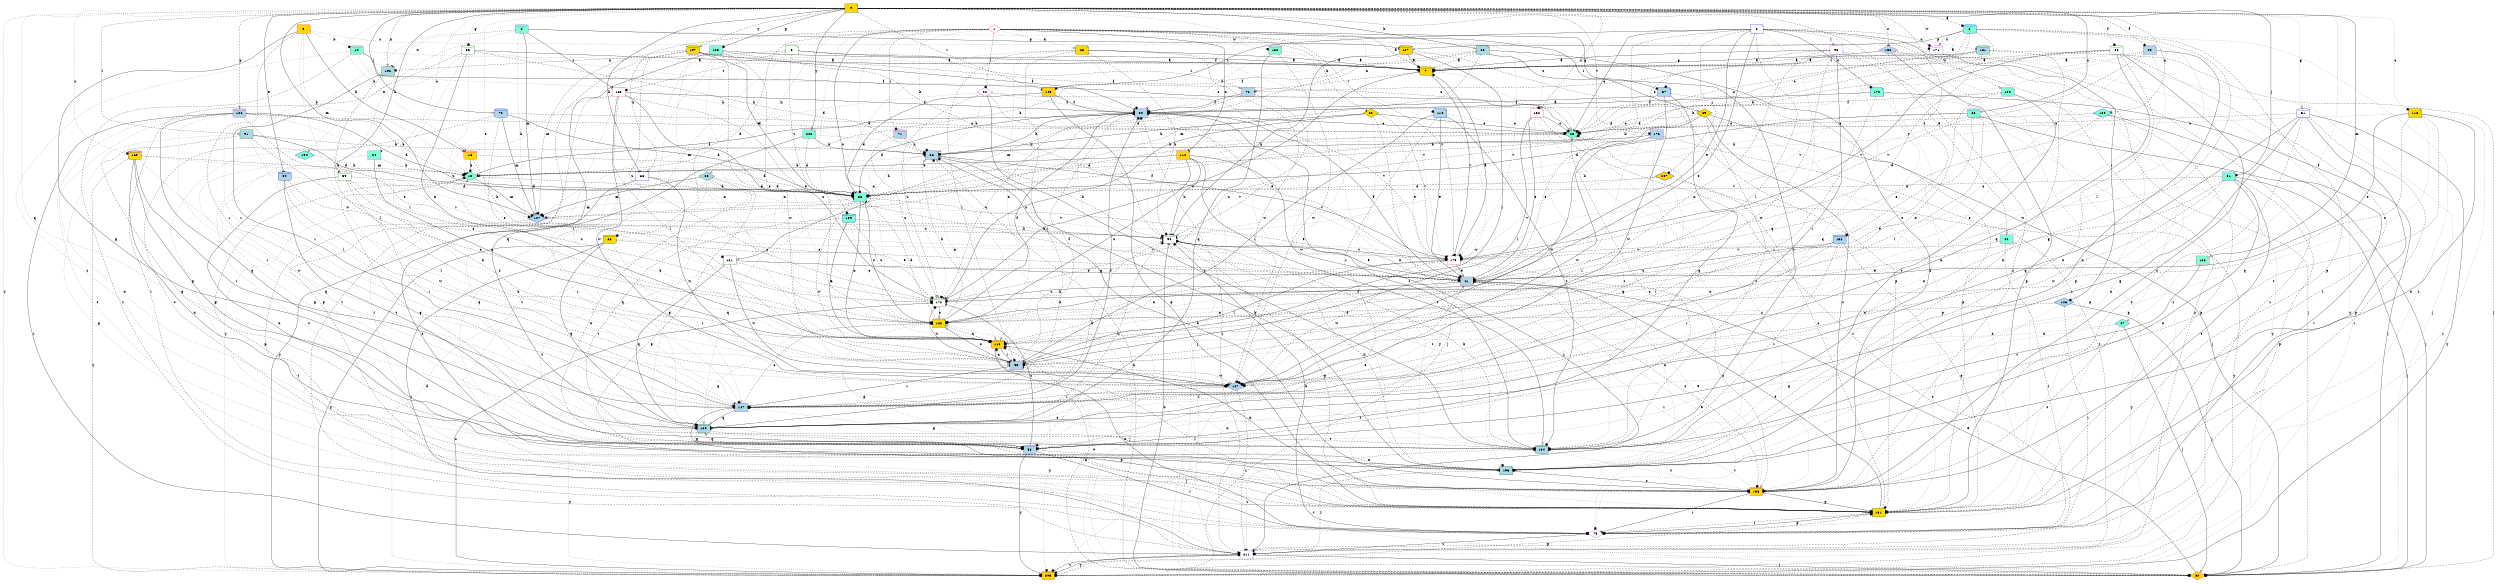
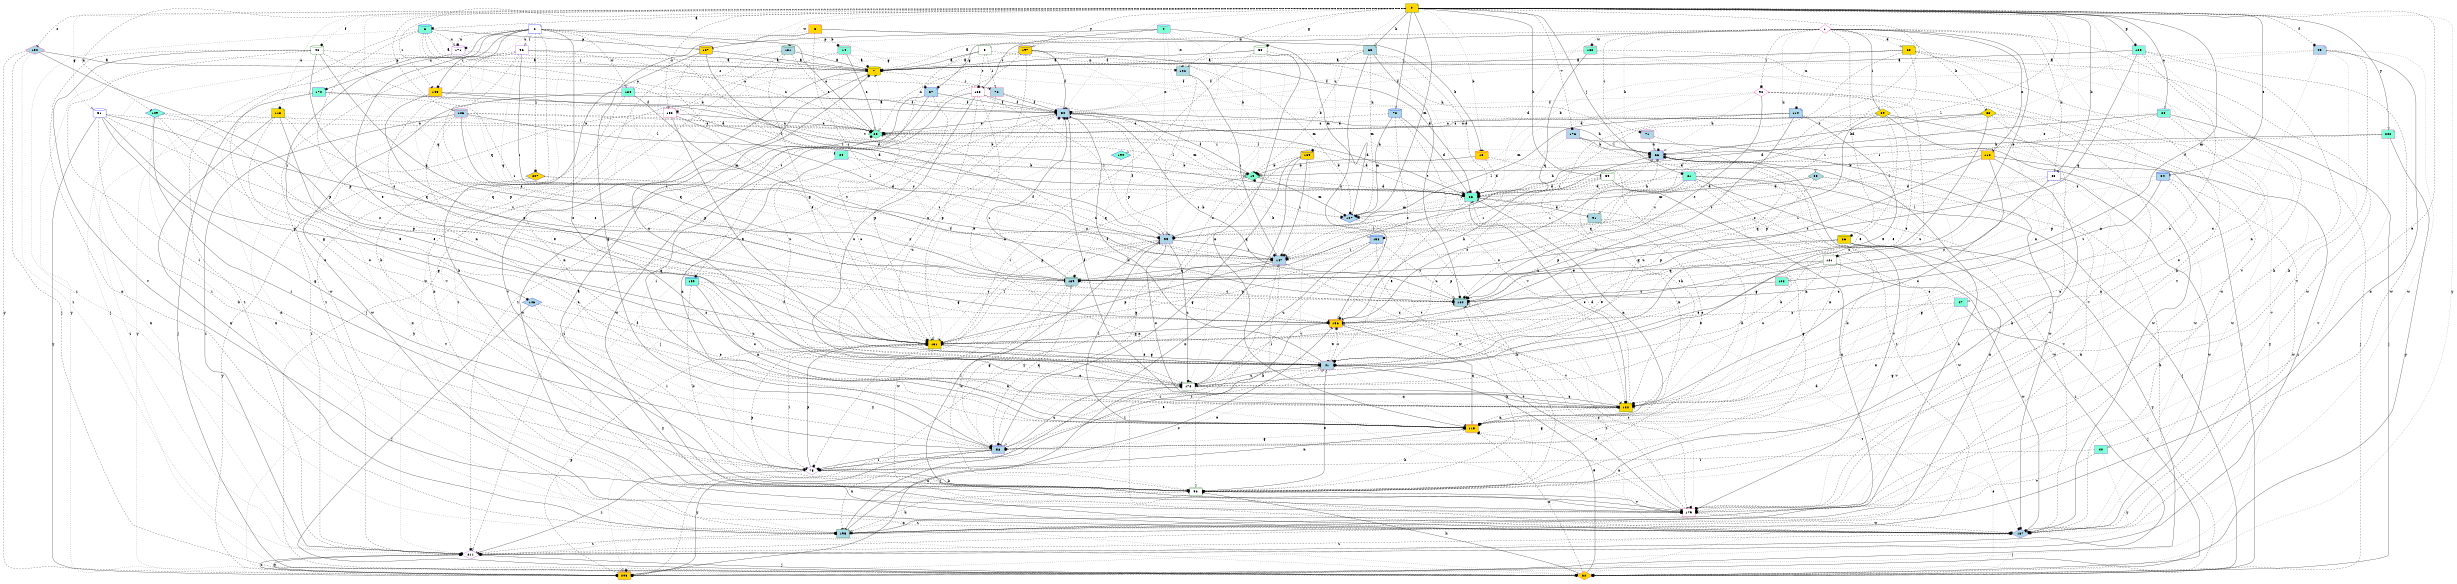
(428, 180) -> (1532, 205)
(2123, 323) -> (1961, 302)
none -> (809, 513)
(1247, 555) -> (471, 555)
